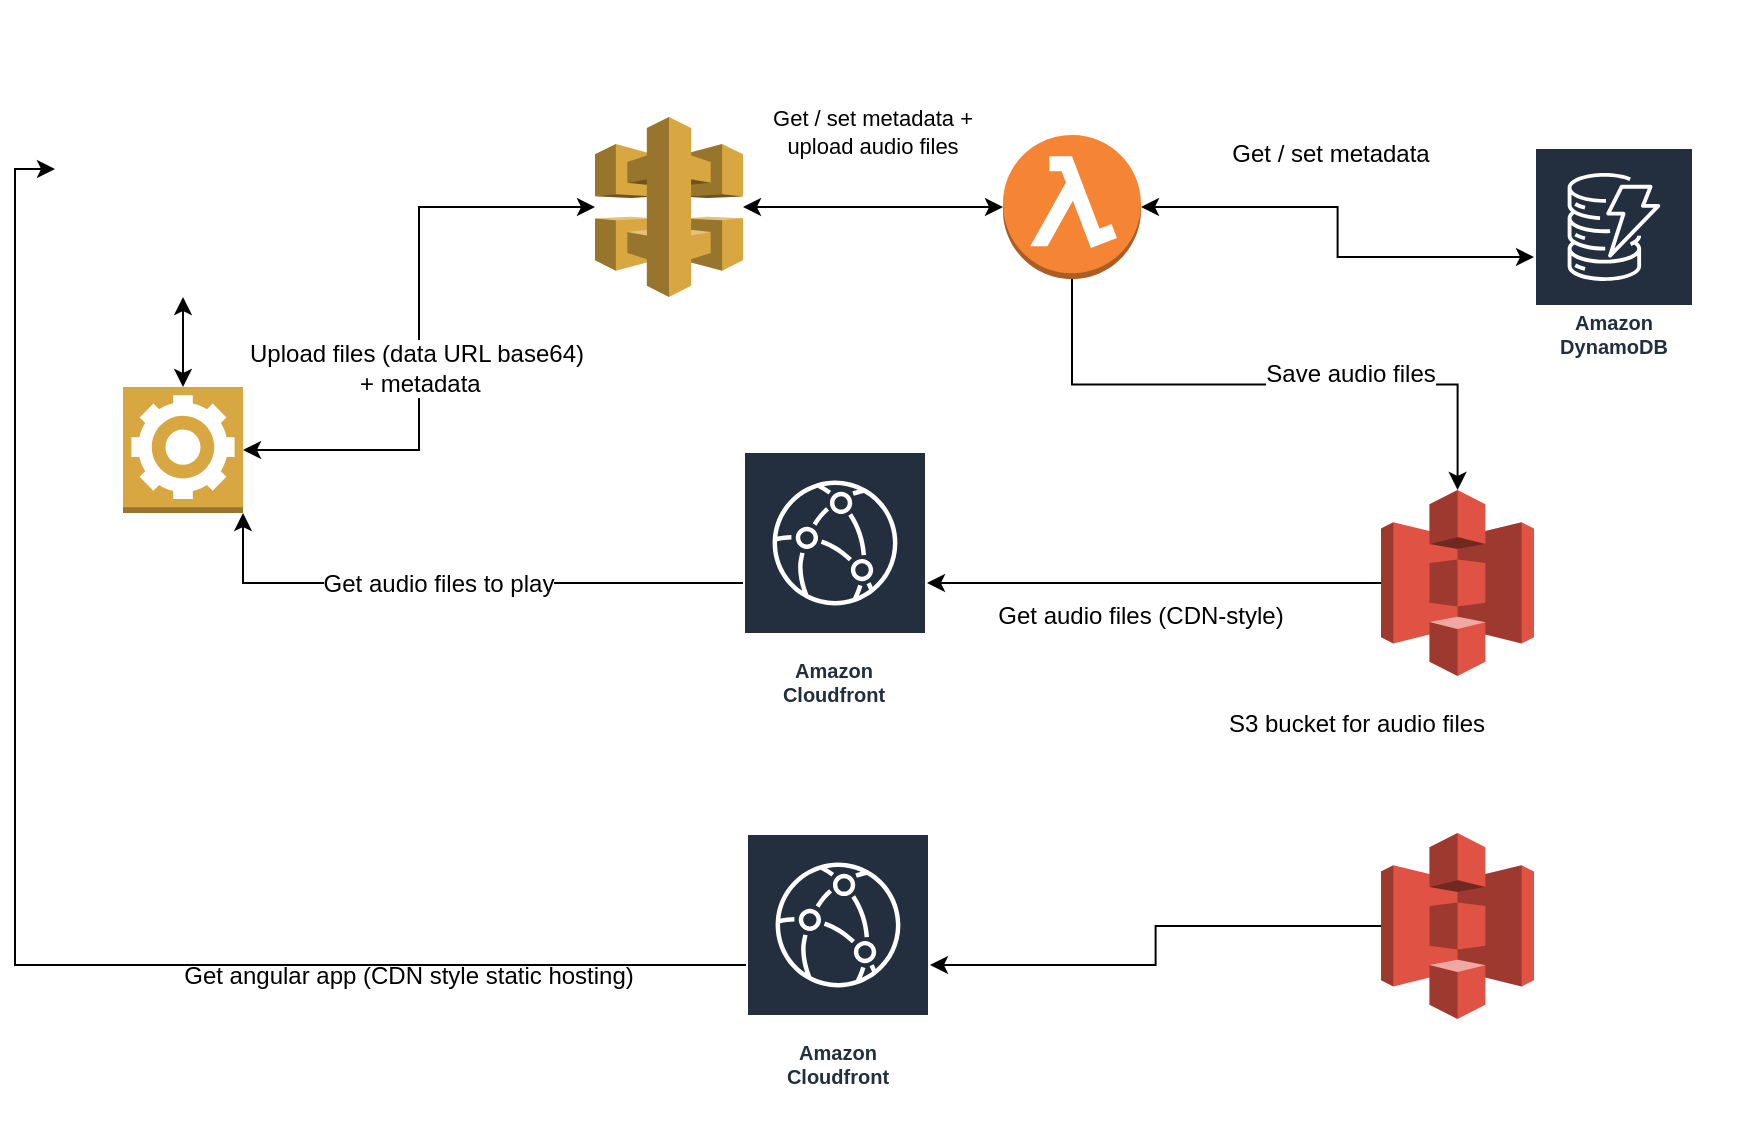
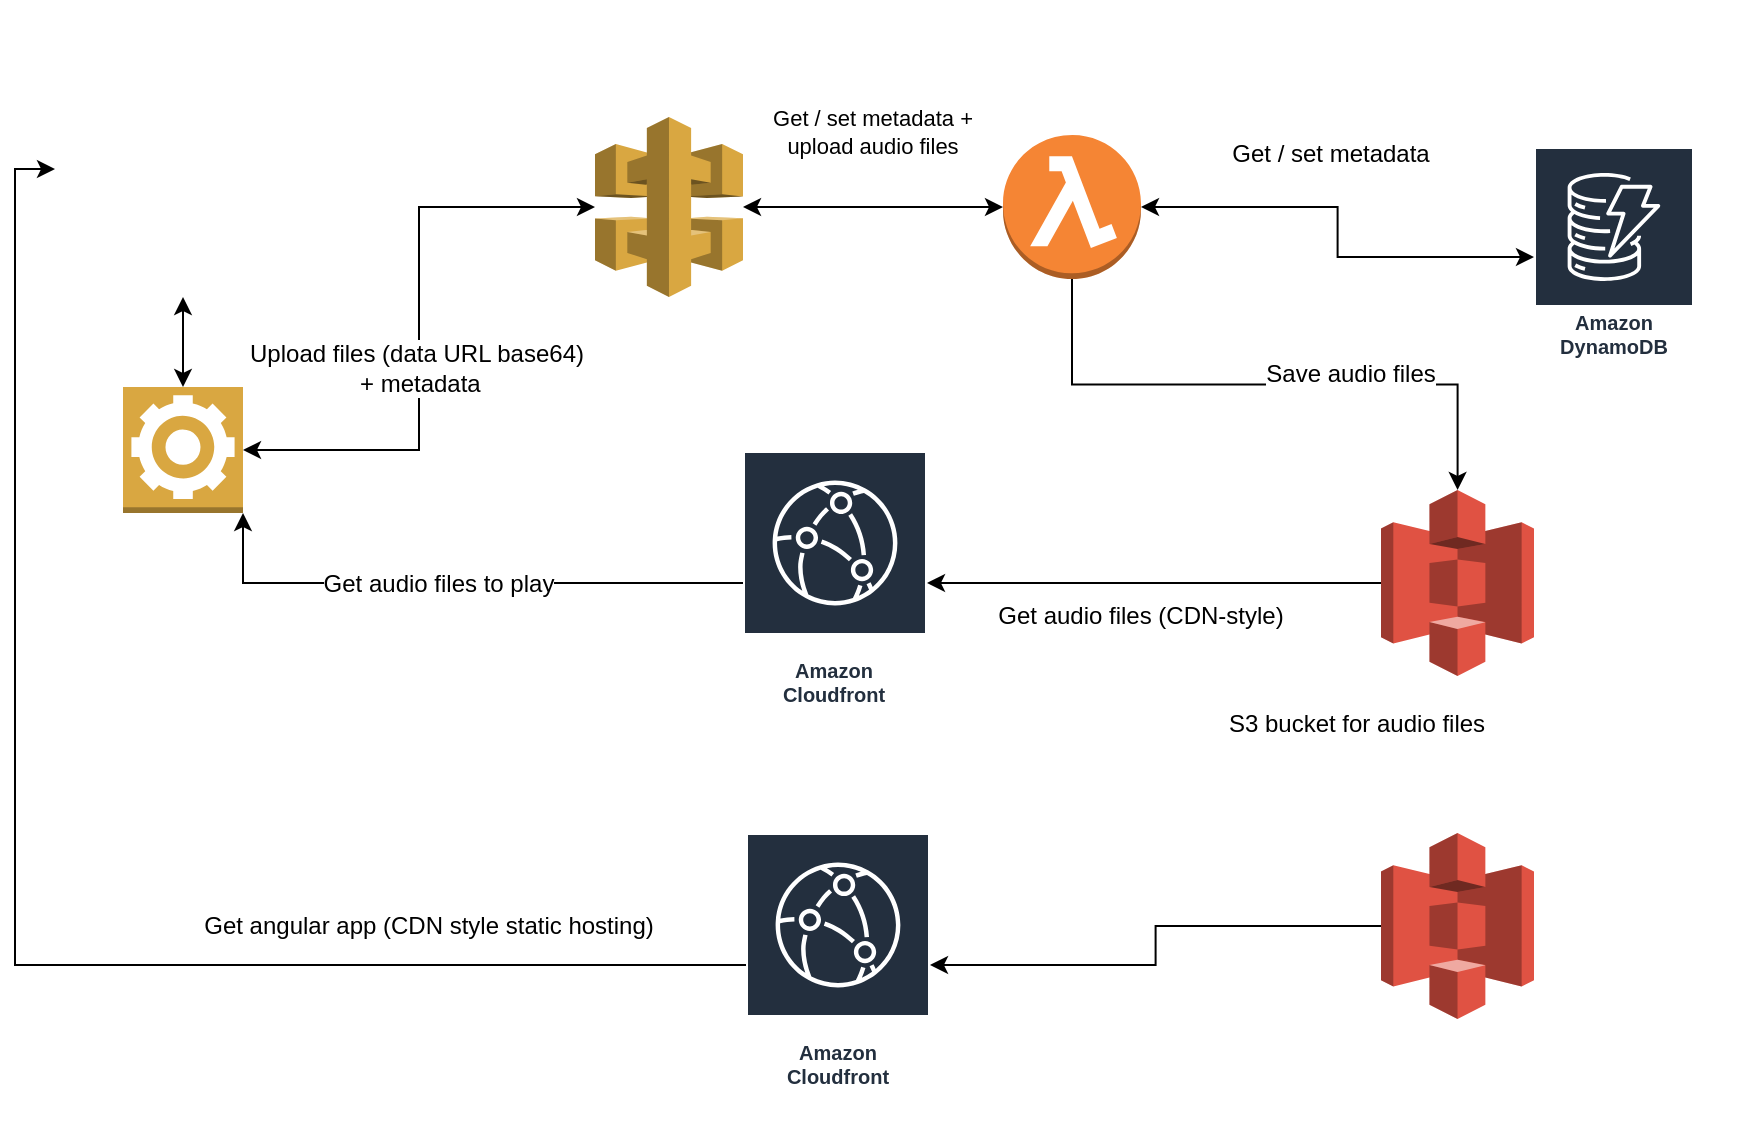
(409, 976) -> (429, 926)
